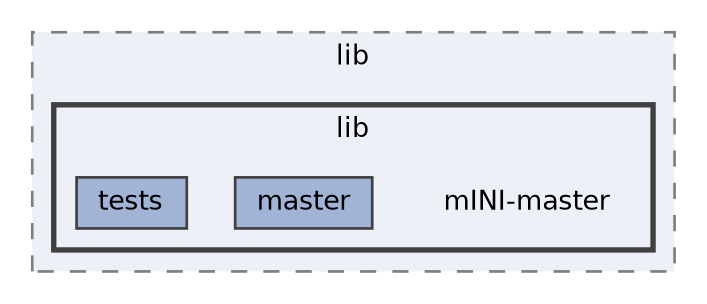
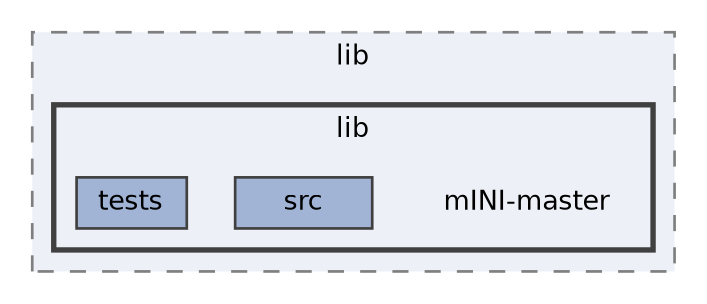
(304, 203) -> (304, 203)
